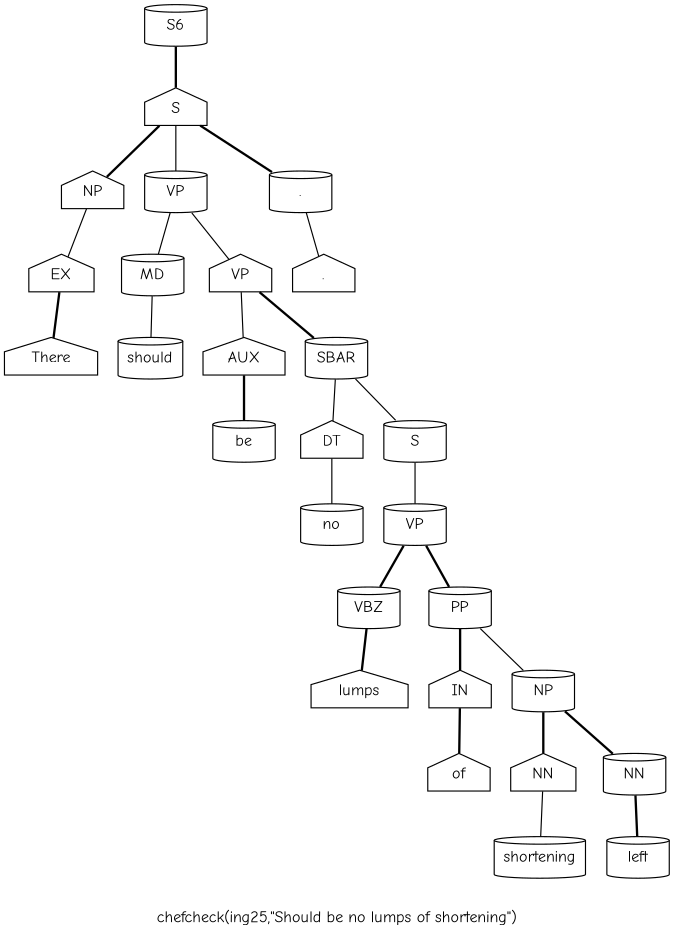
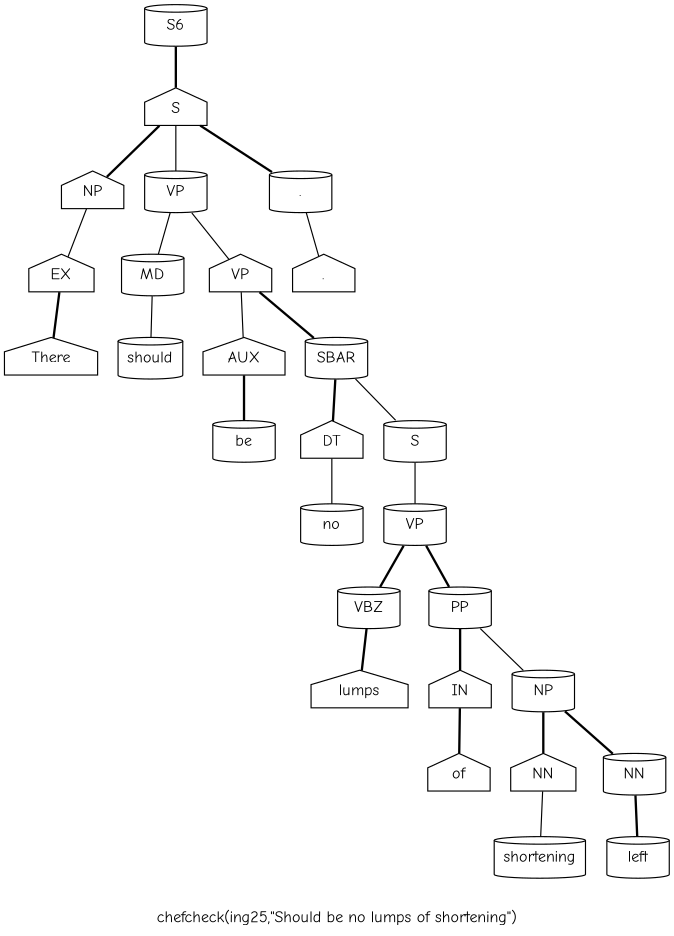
(334, 400) -> (334, 400)
